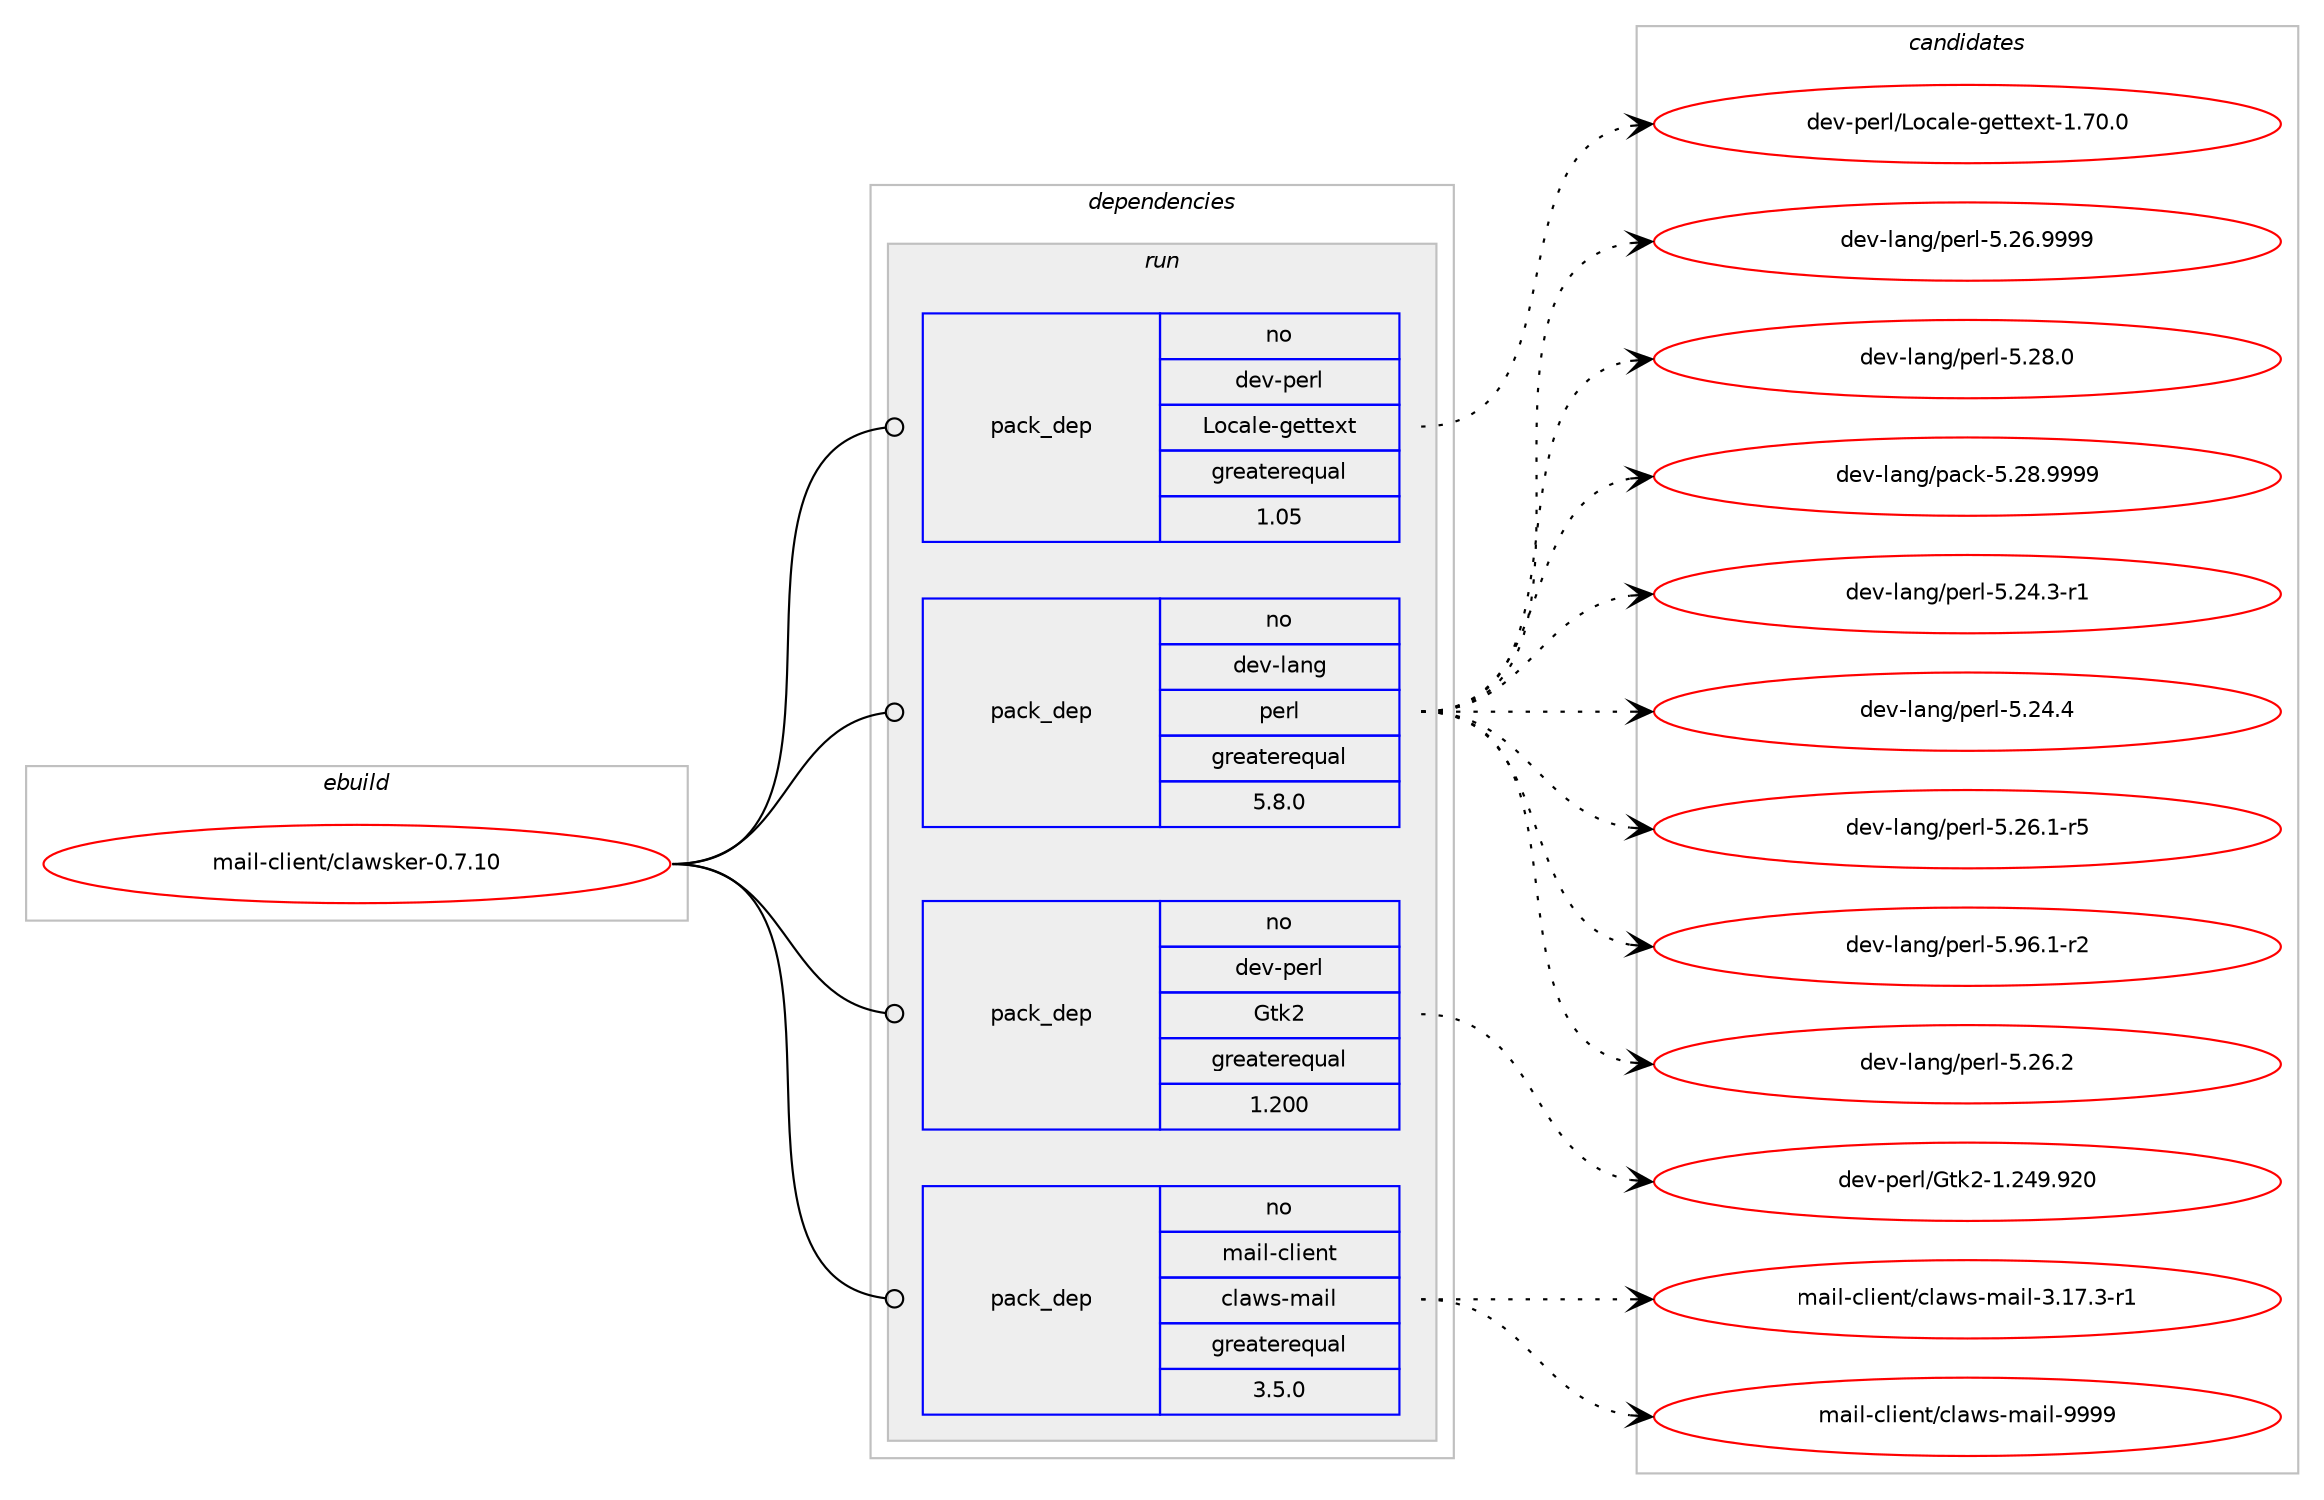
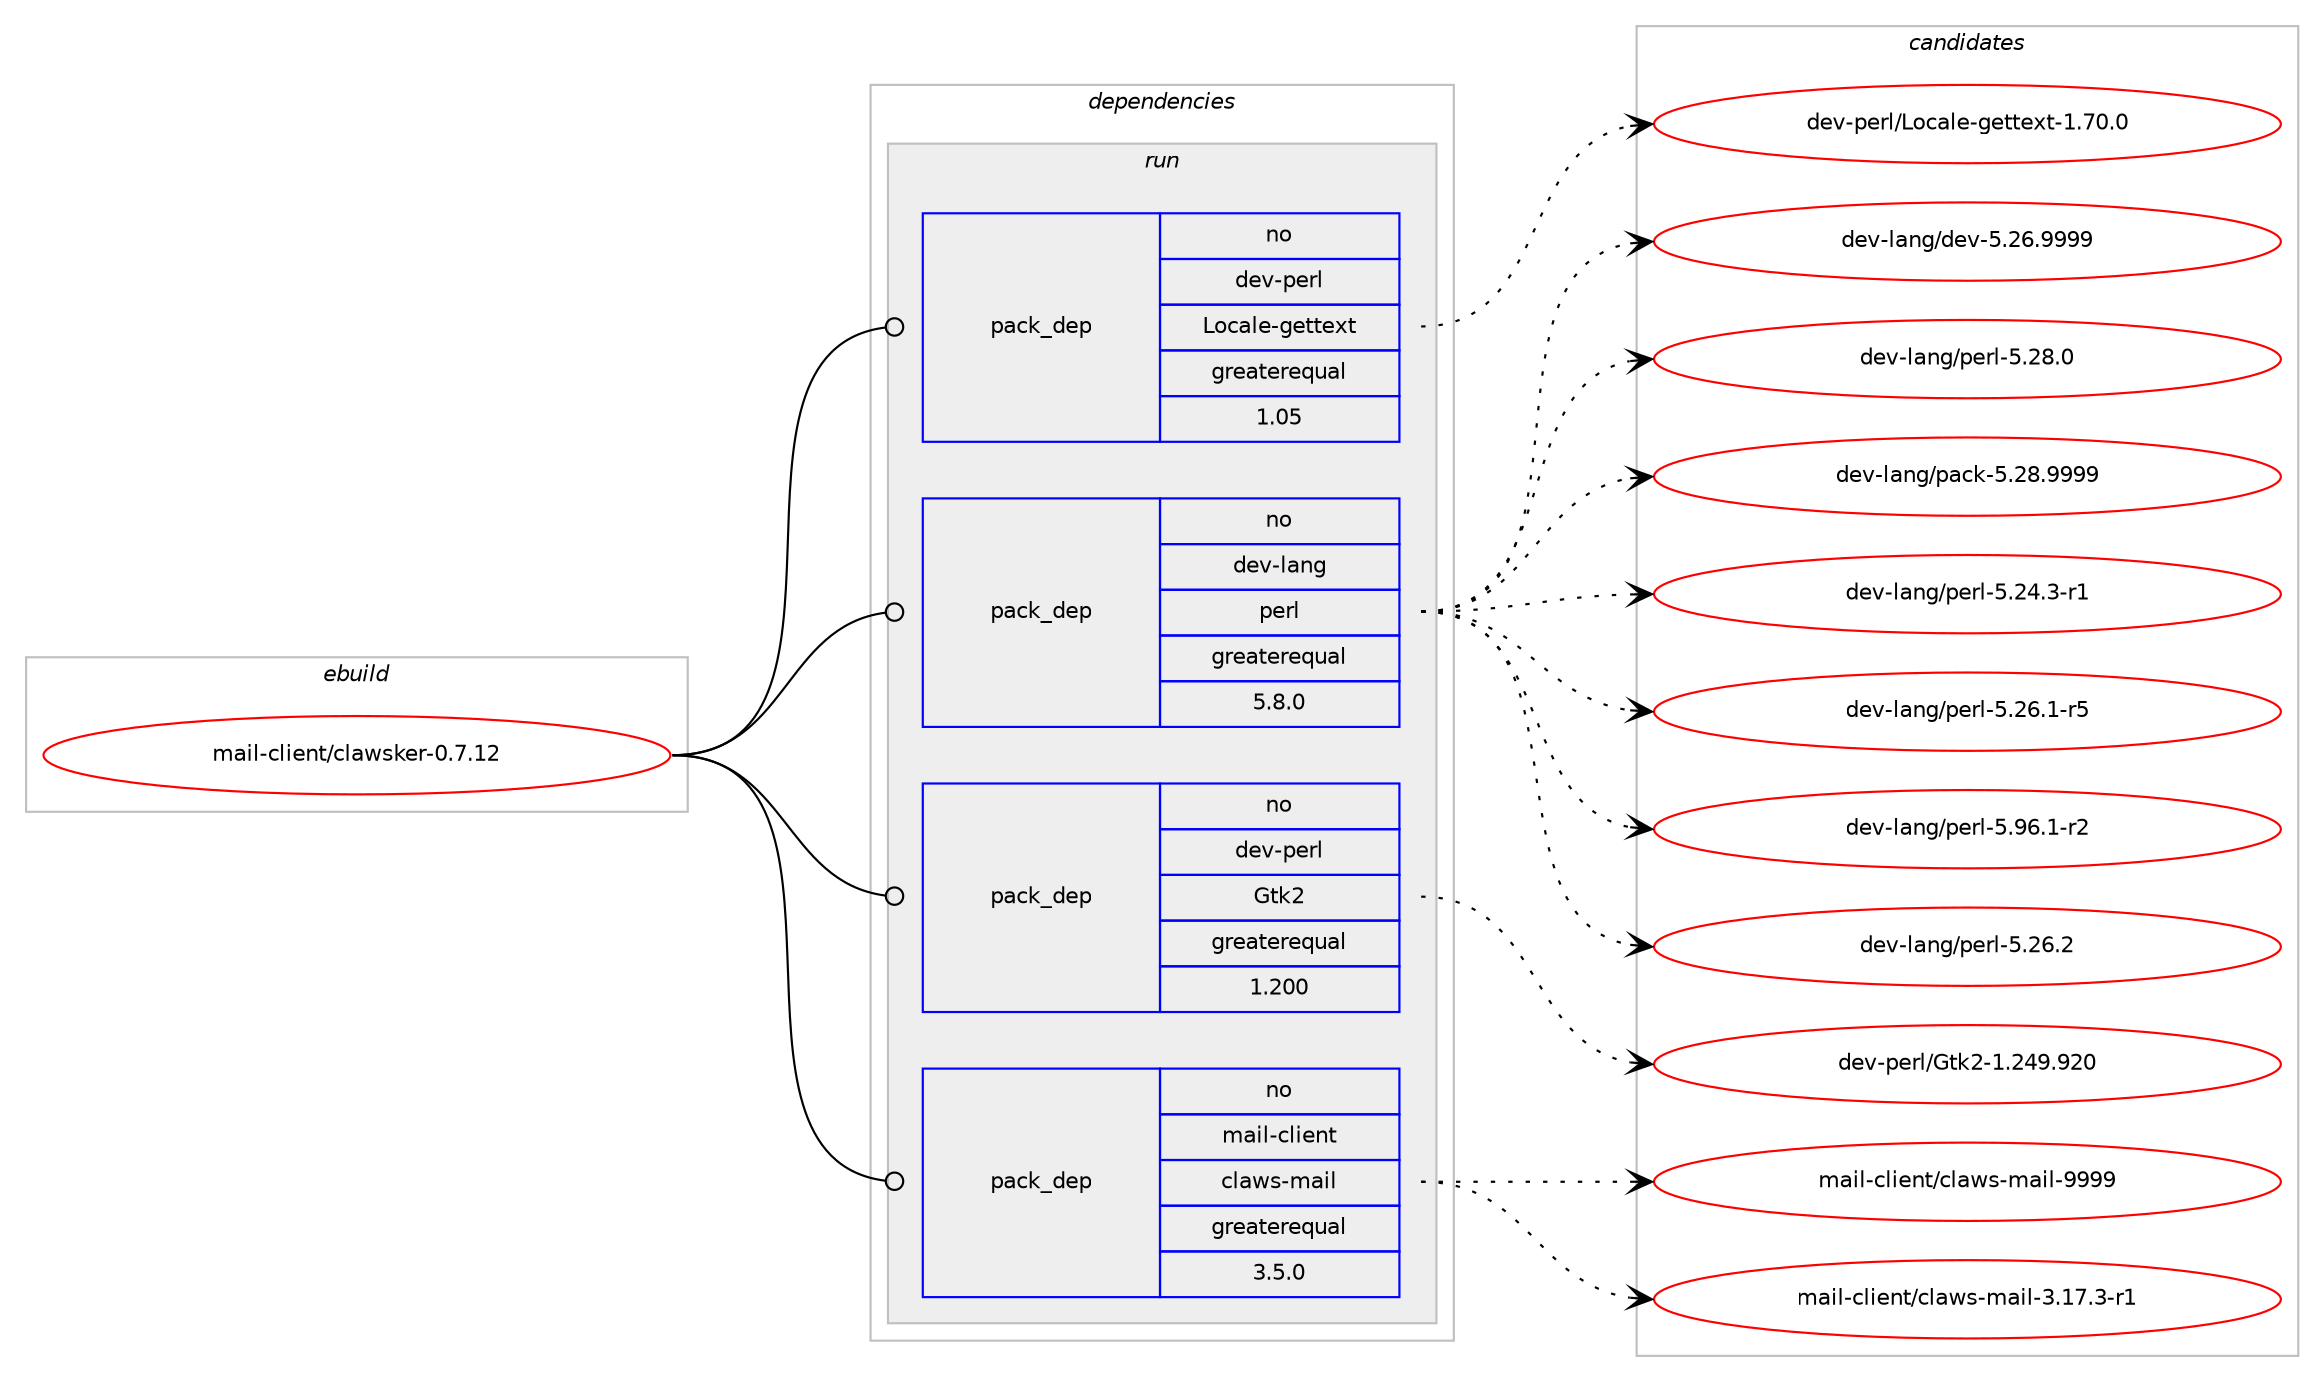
(1967, 242) -> (1967, 242)
(1967, 712) -> none
(357, 864) -> (357, 755)
